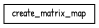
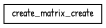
(49, 14) -> (53, 14)
